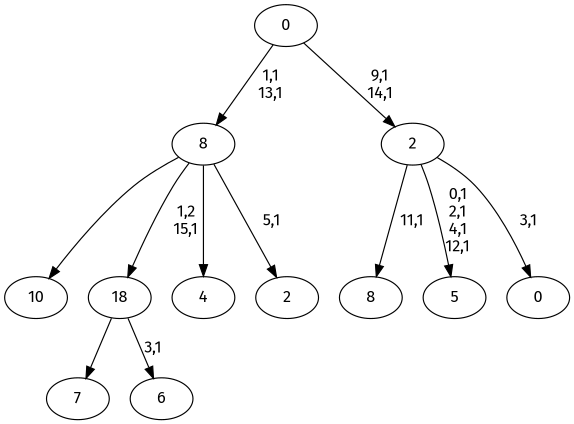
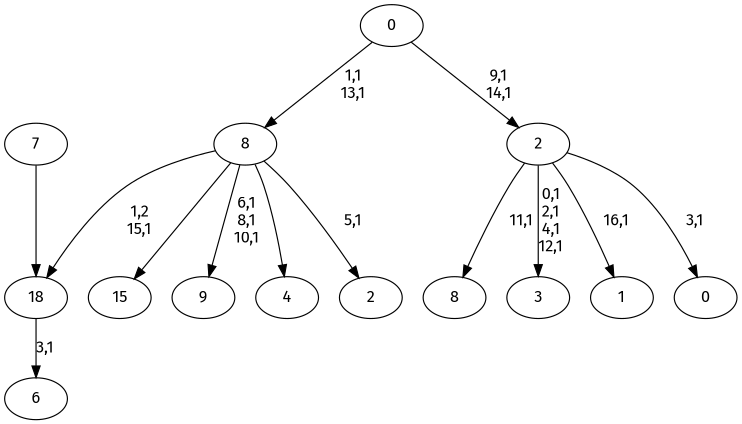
(36, 298) -> (120, 298)
none -> (203, 298)
(455, 298) -> (538, 298)
none -> (622, 298)
(101, 343) -> (36, 215)
